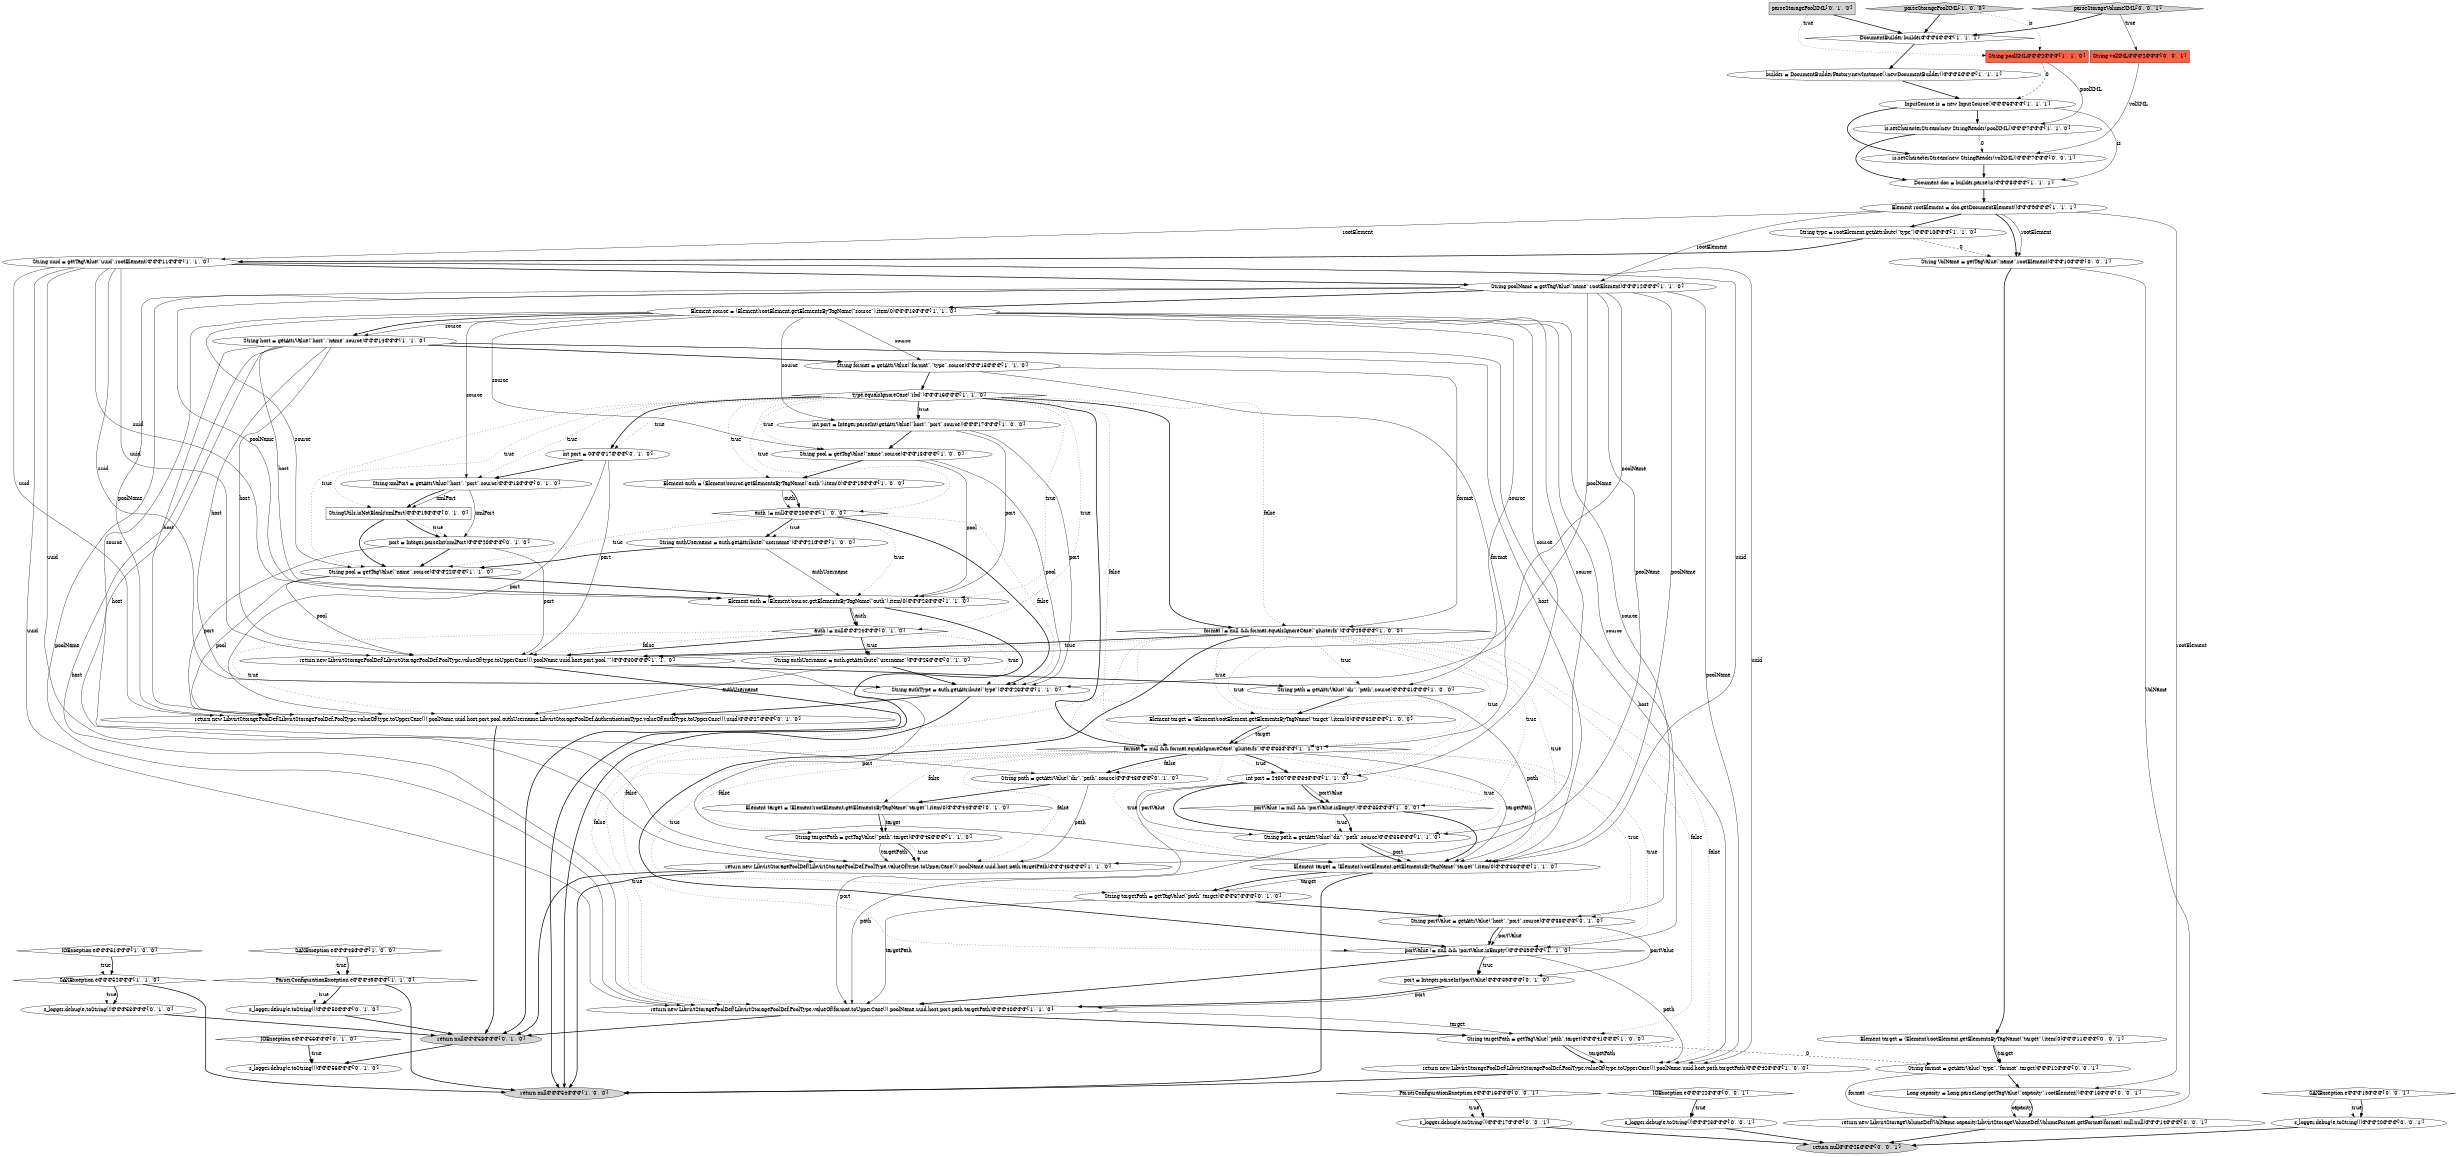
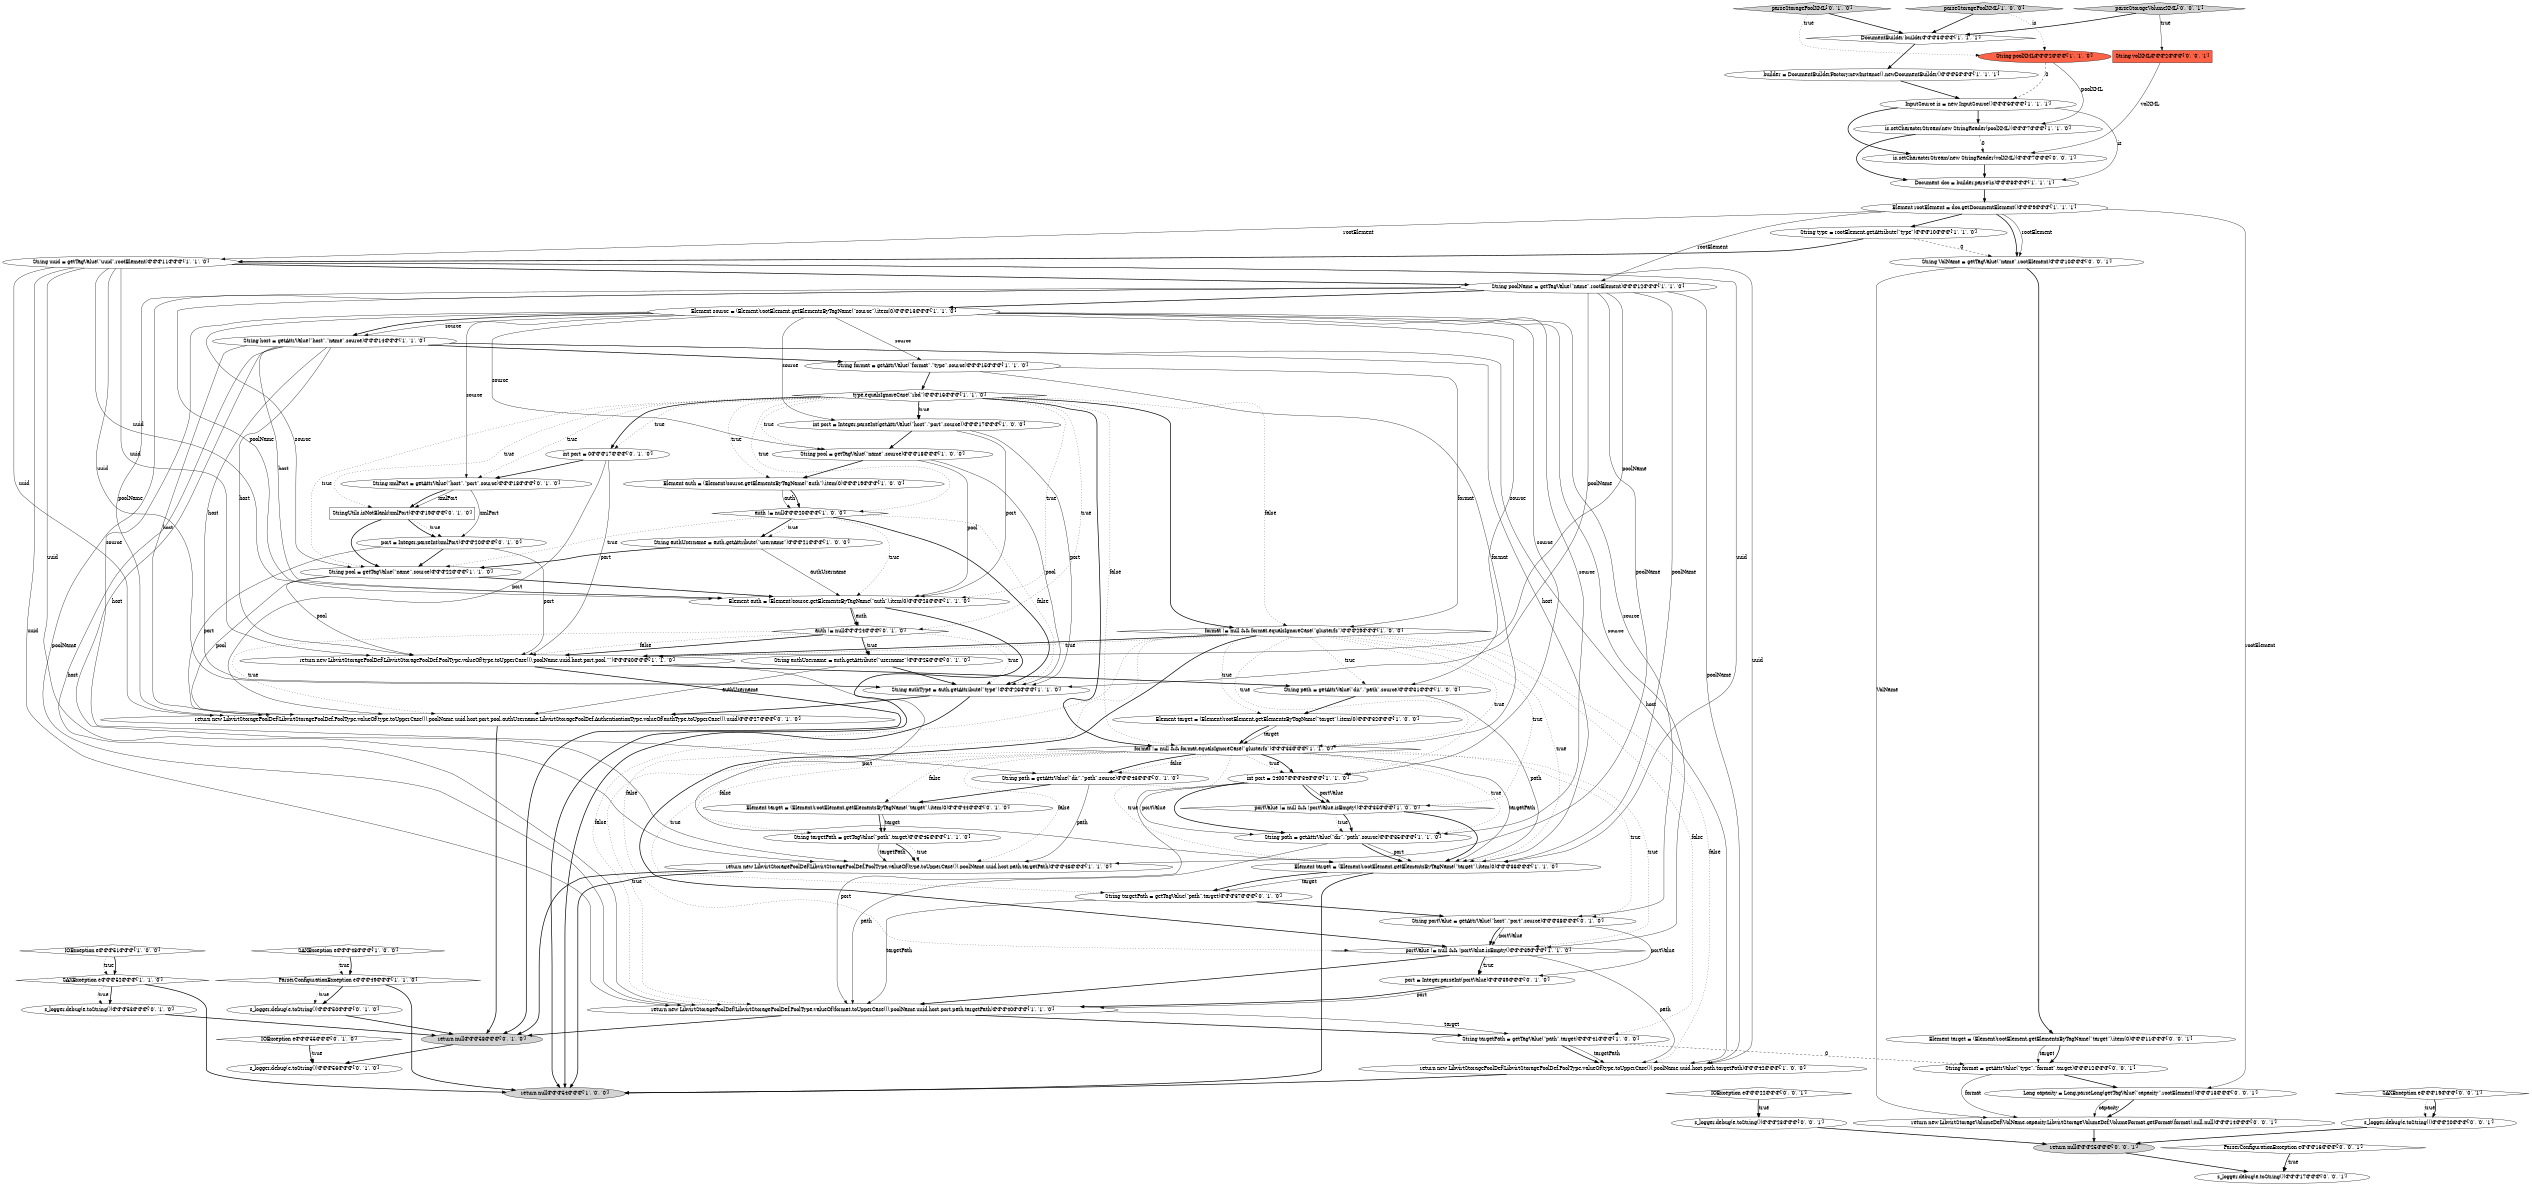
(1812, 9) -> (1812, 9)
(2037, 57) -> (2045, 57)
(1675, 1136) -> (2185, 1162)
